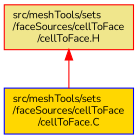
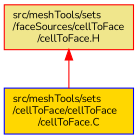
(69, 111) -> (69, 111)
